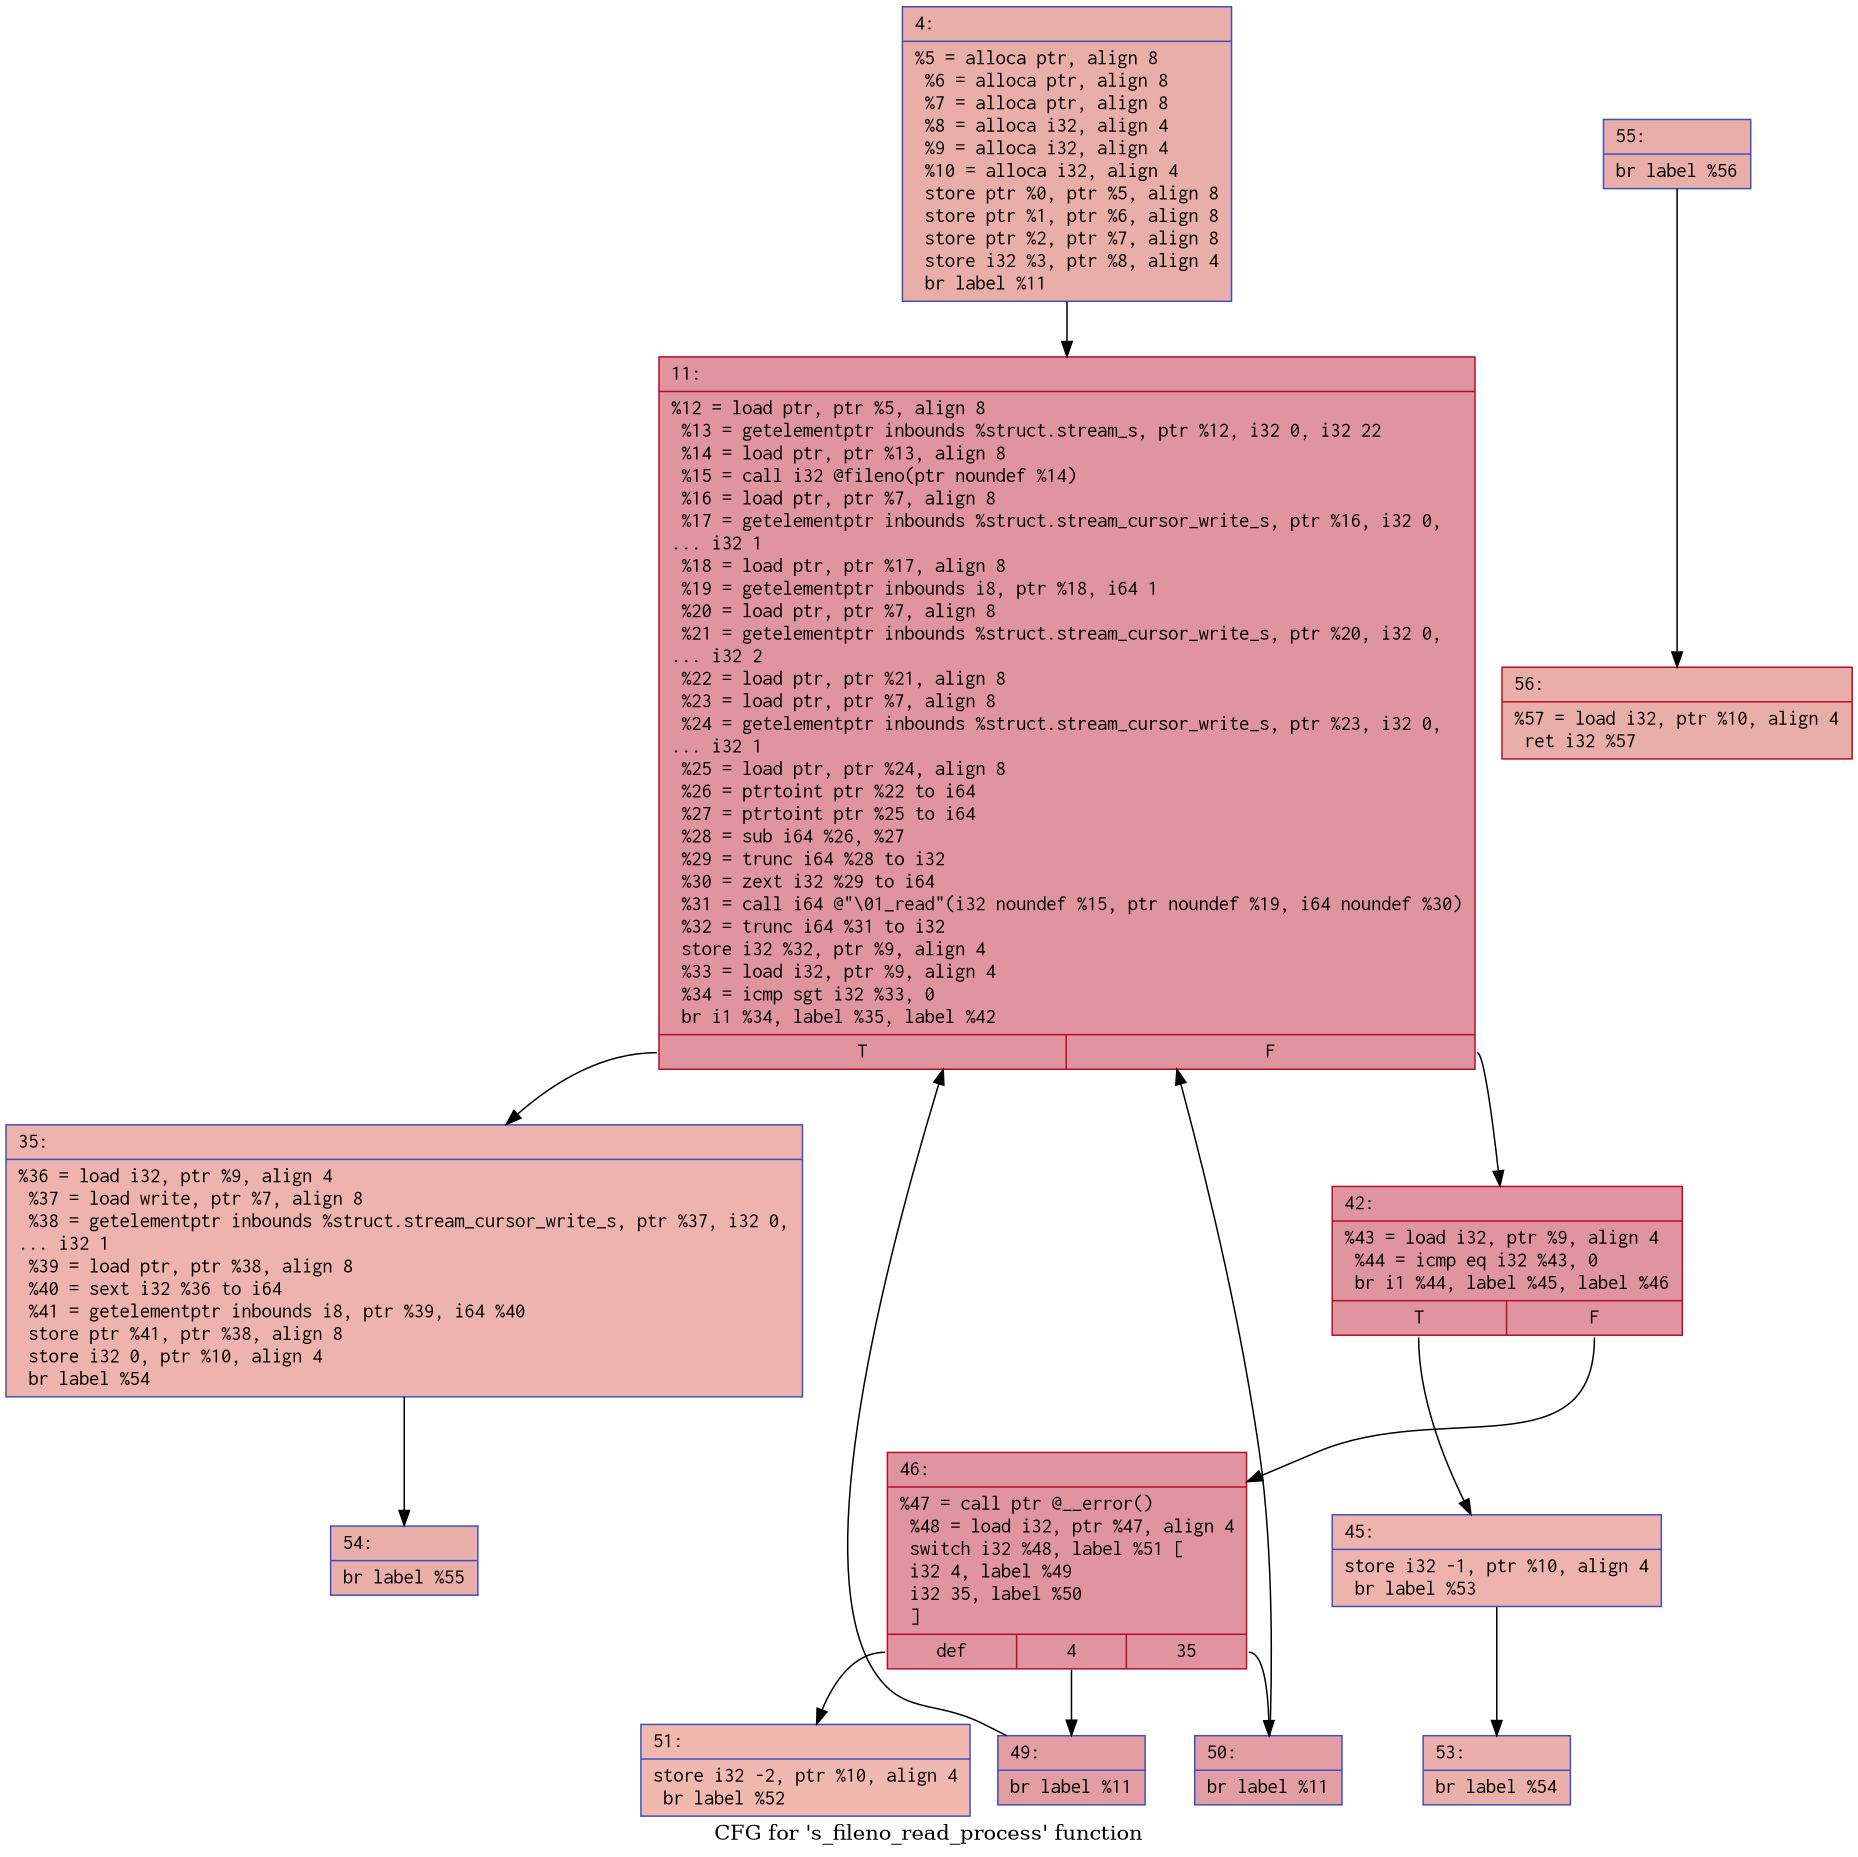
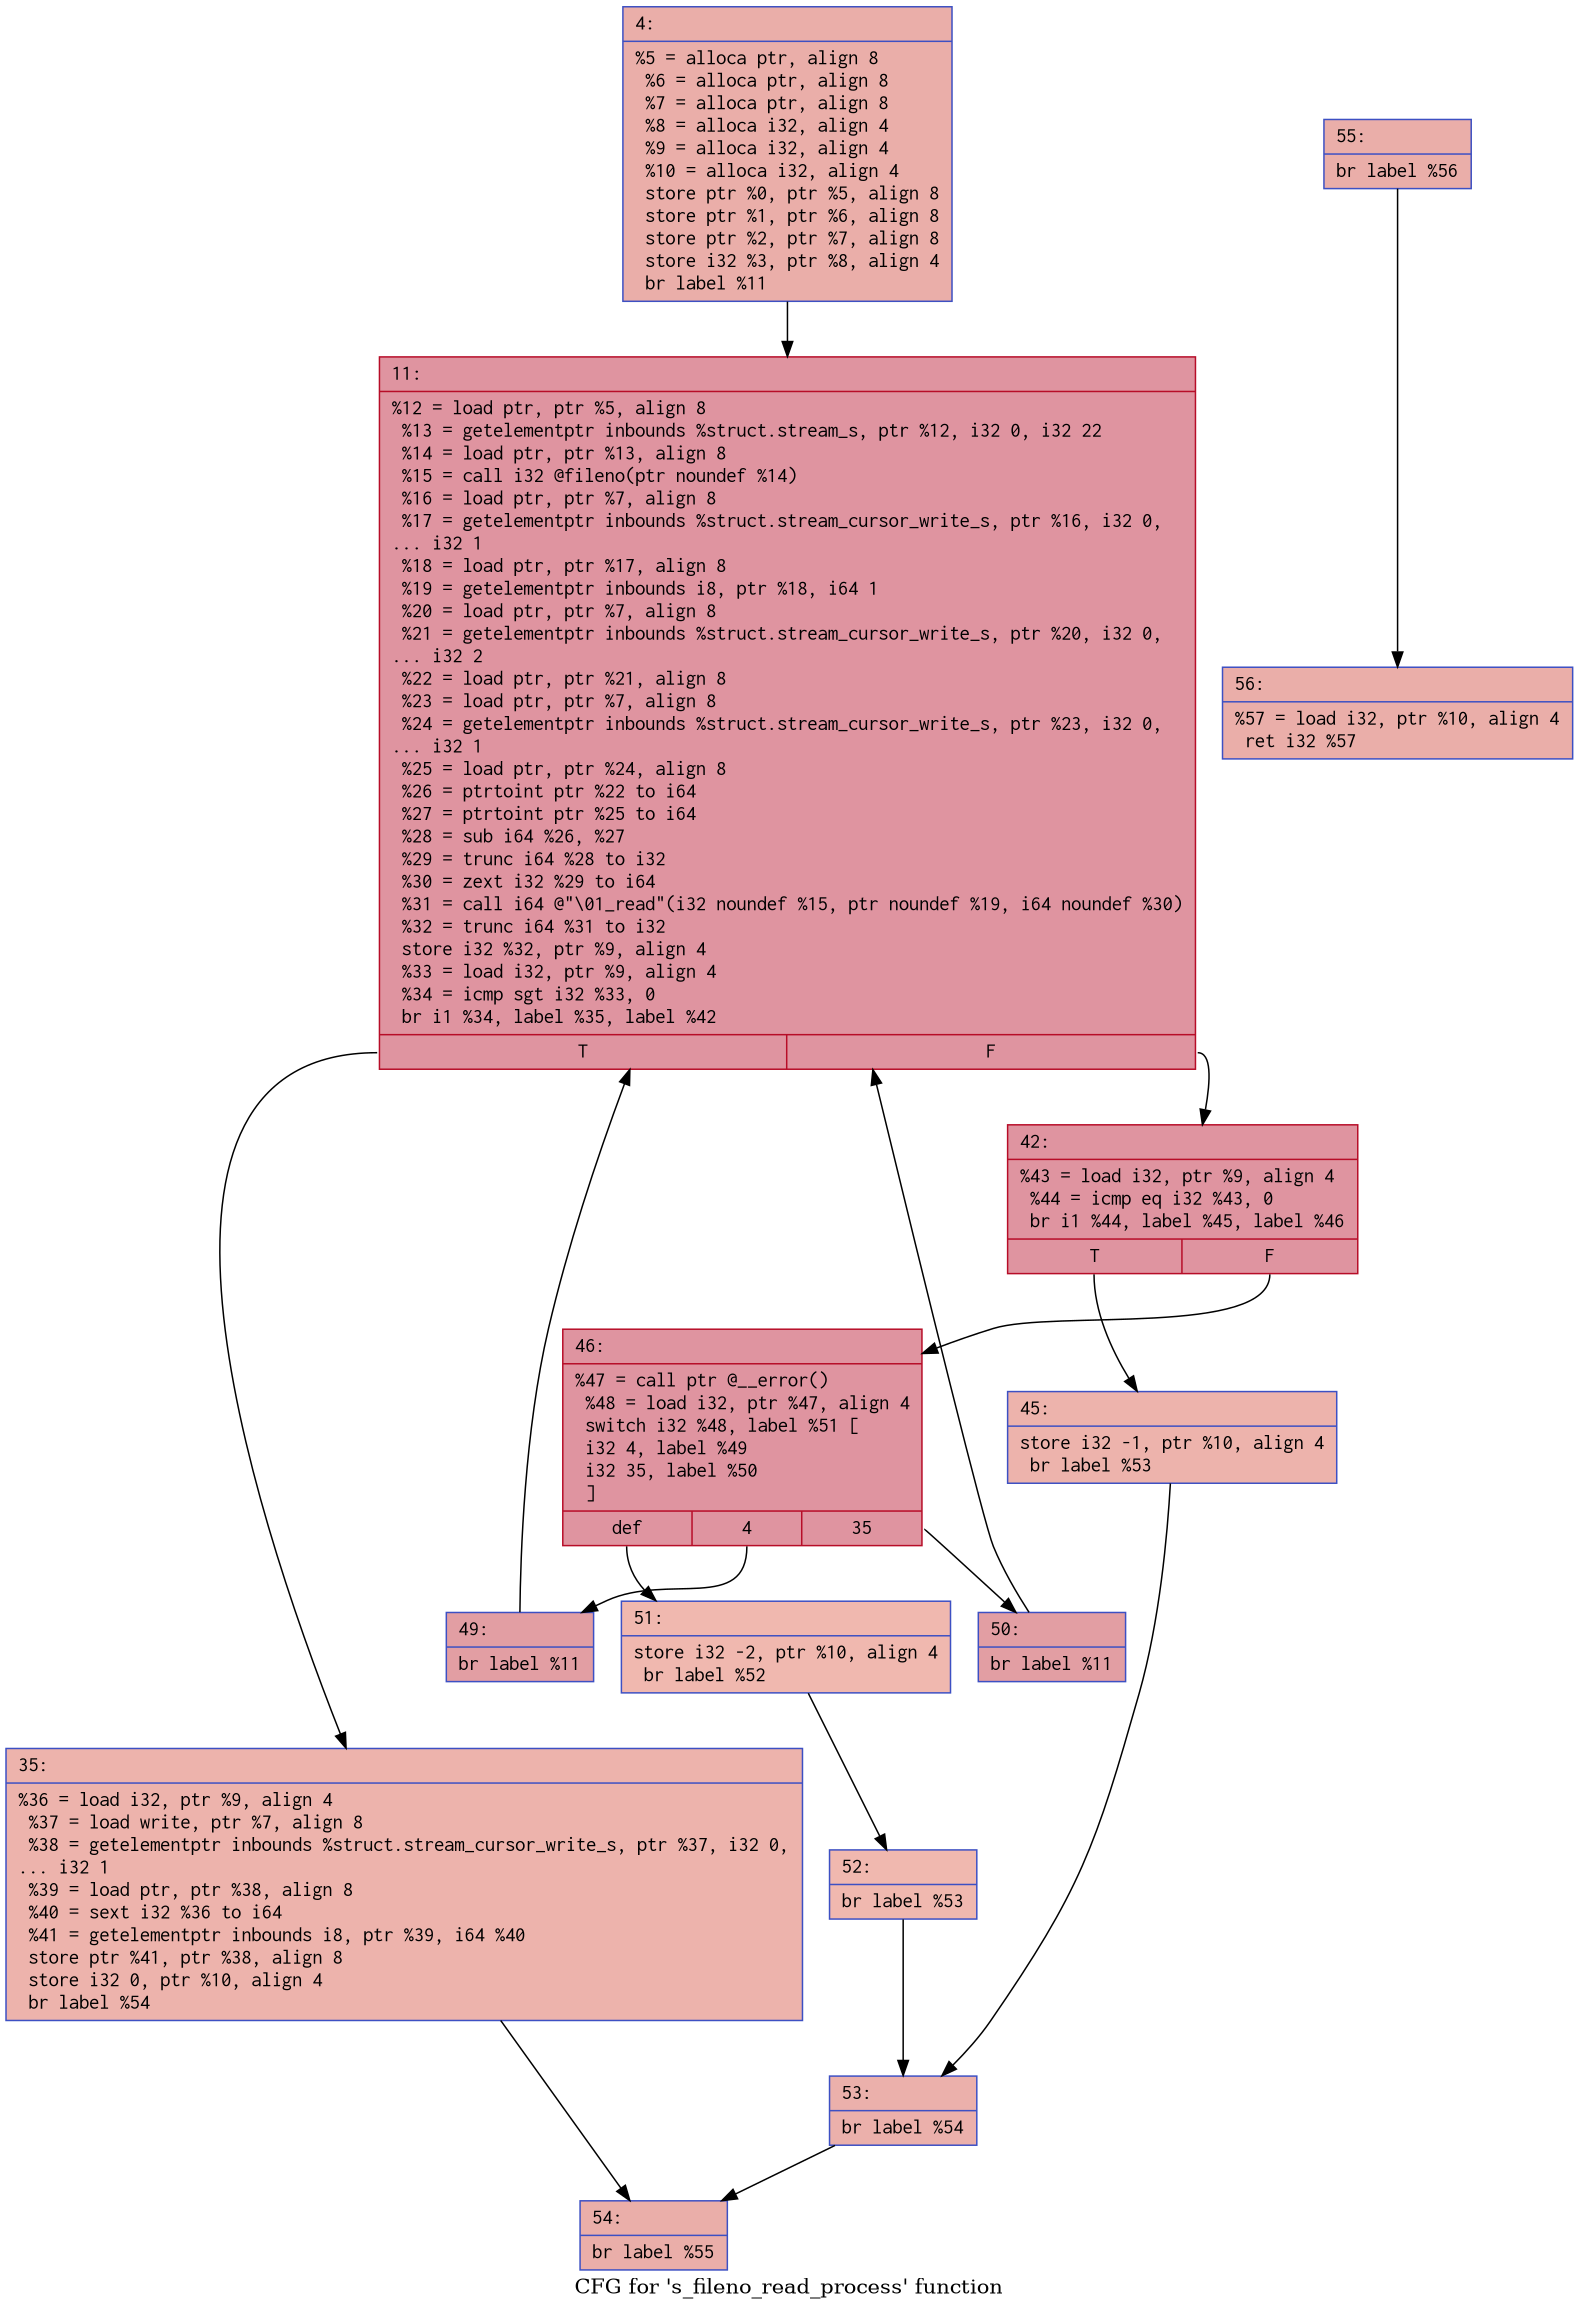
(1677, 713) -> (1398, 713)
none -> (903, 1884)
none -> (785, 2170)
